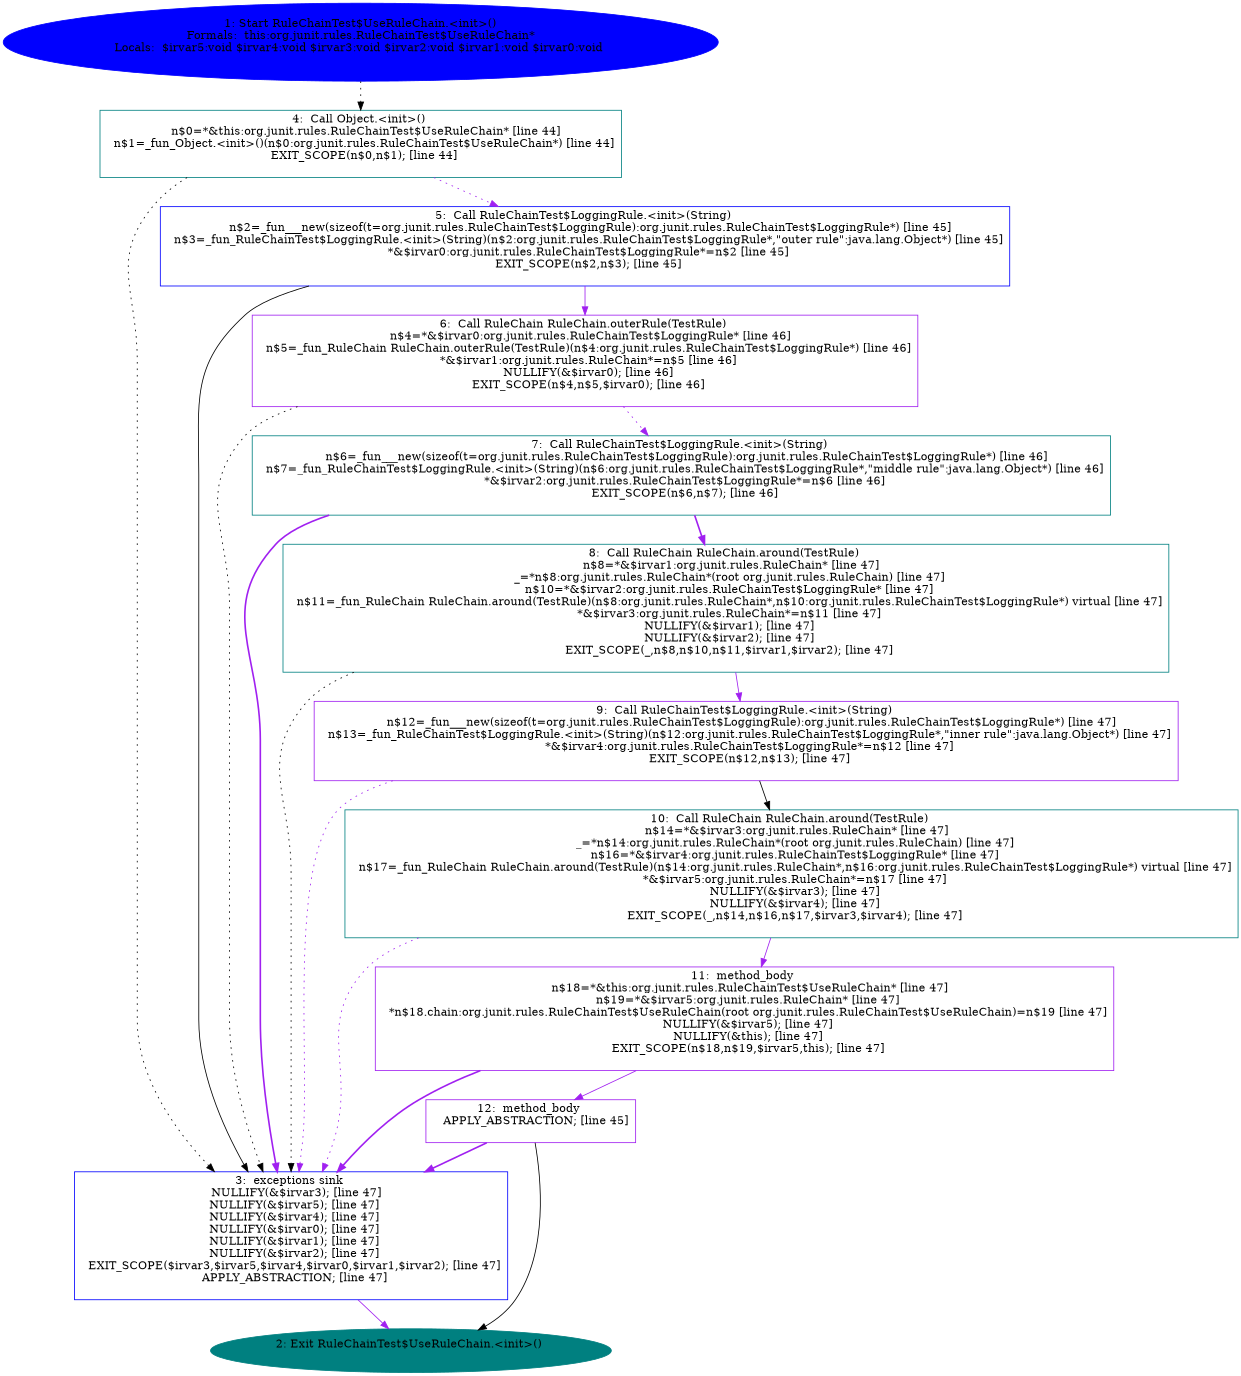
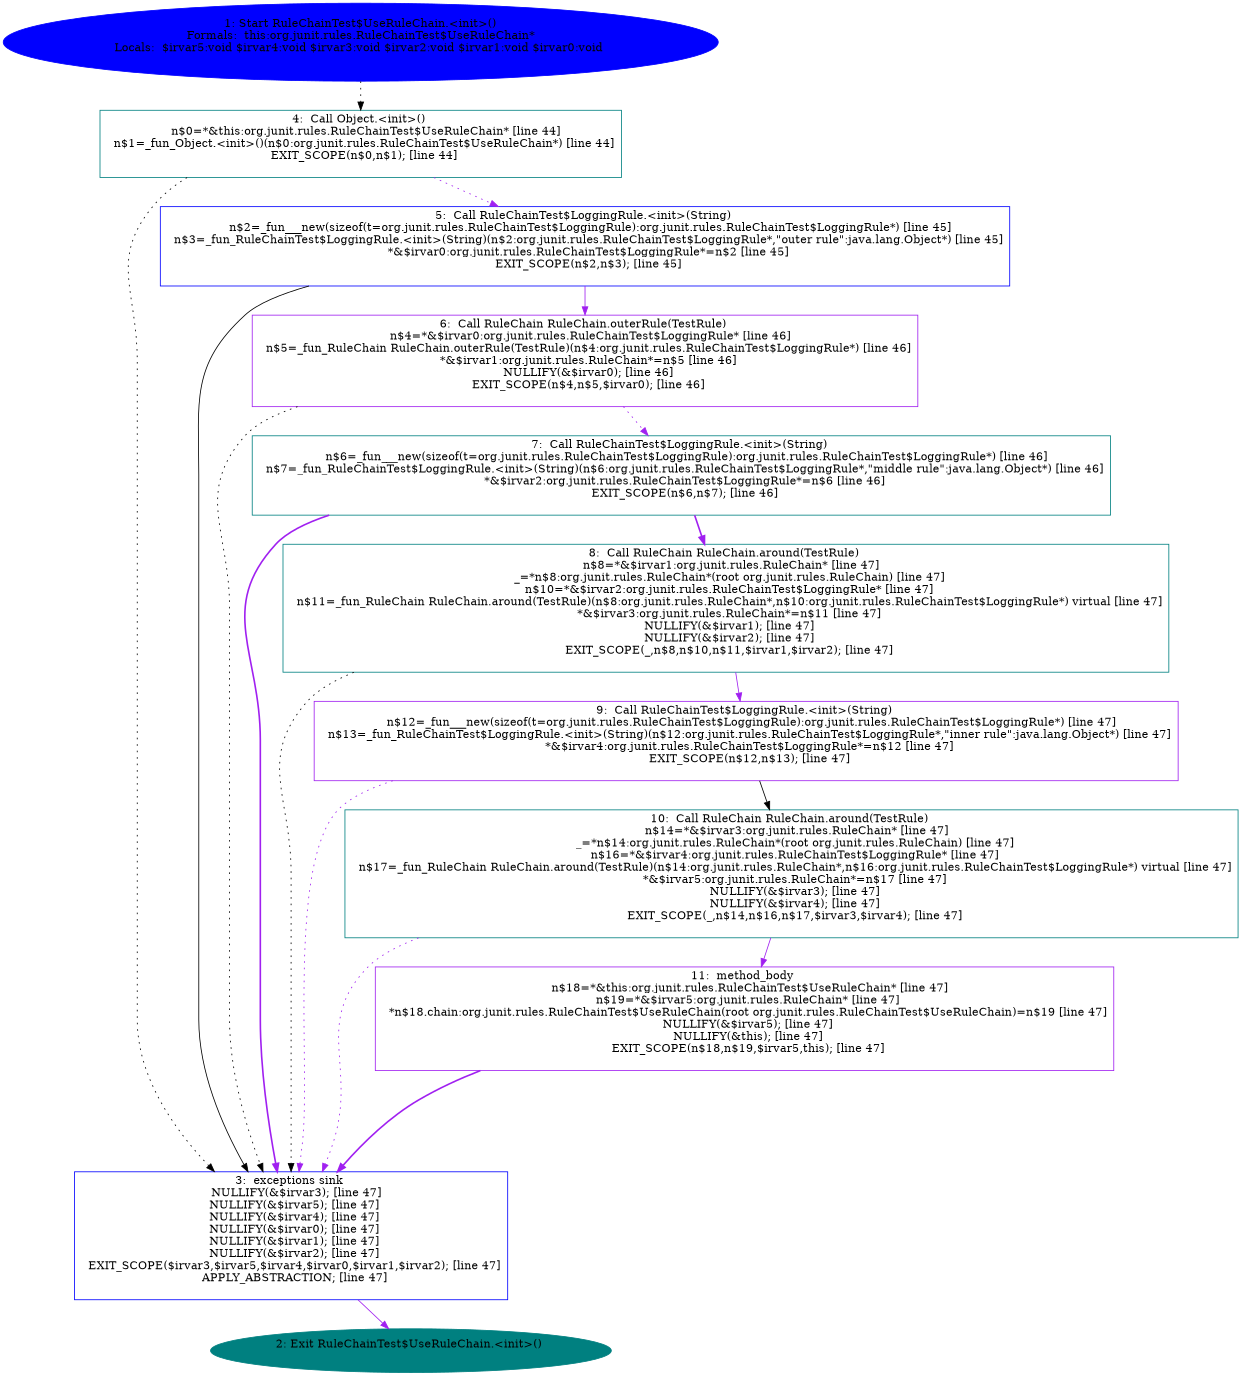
(531, 1121) -> none
